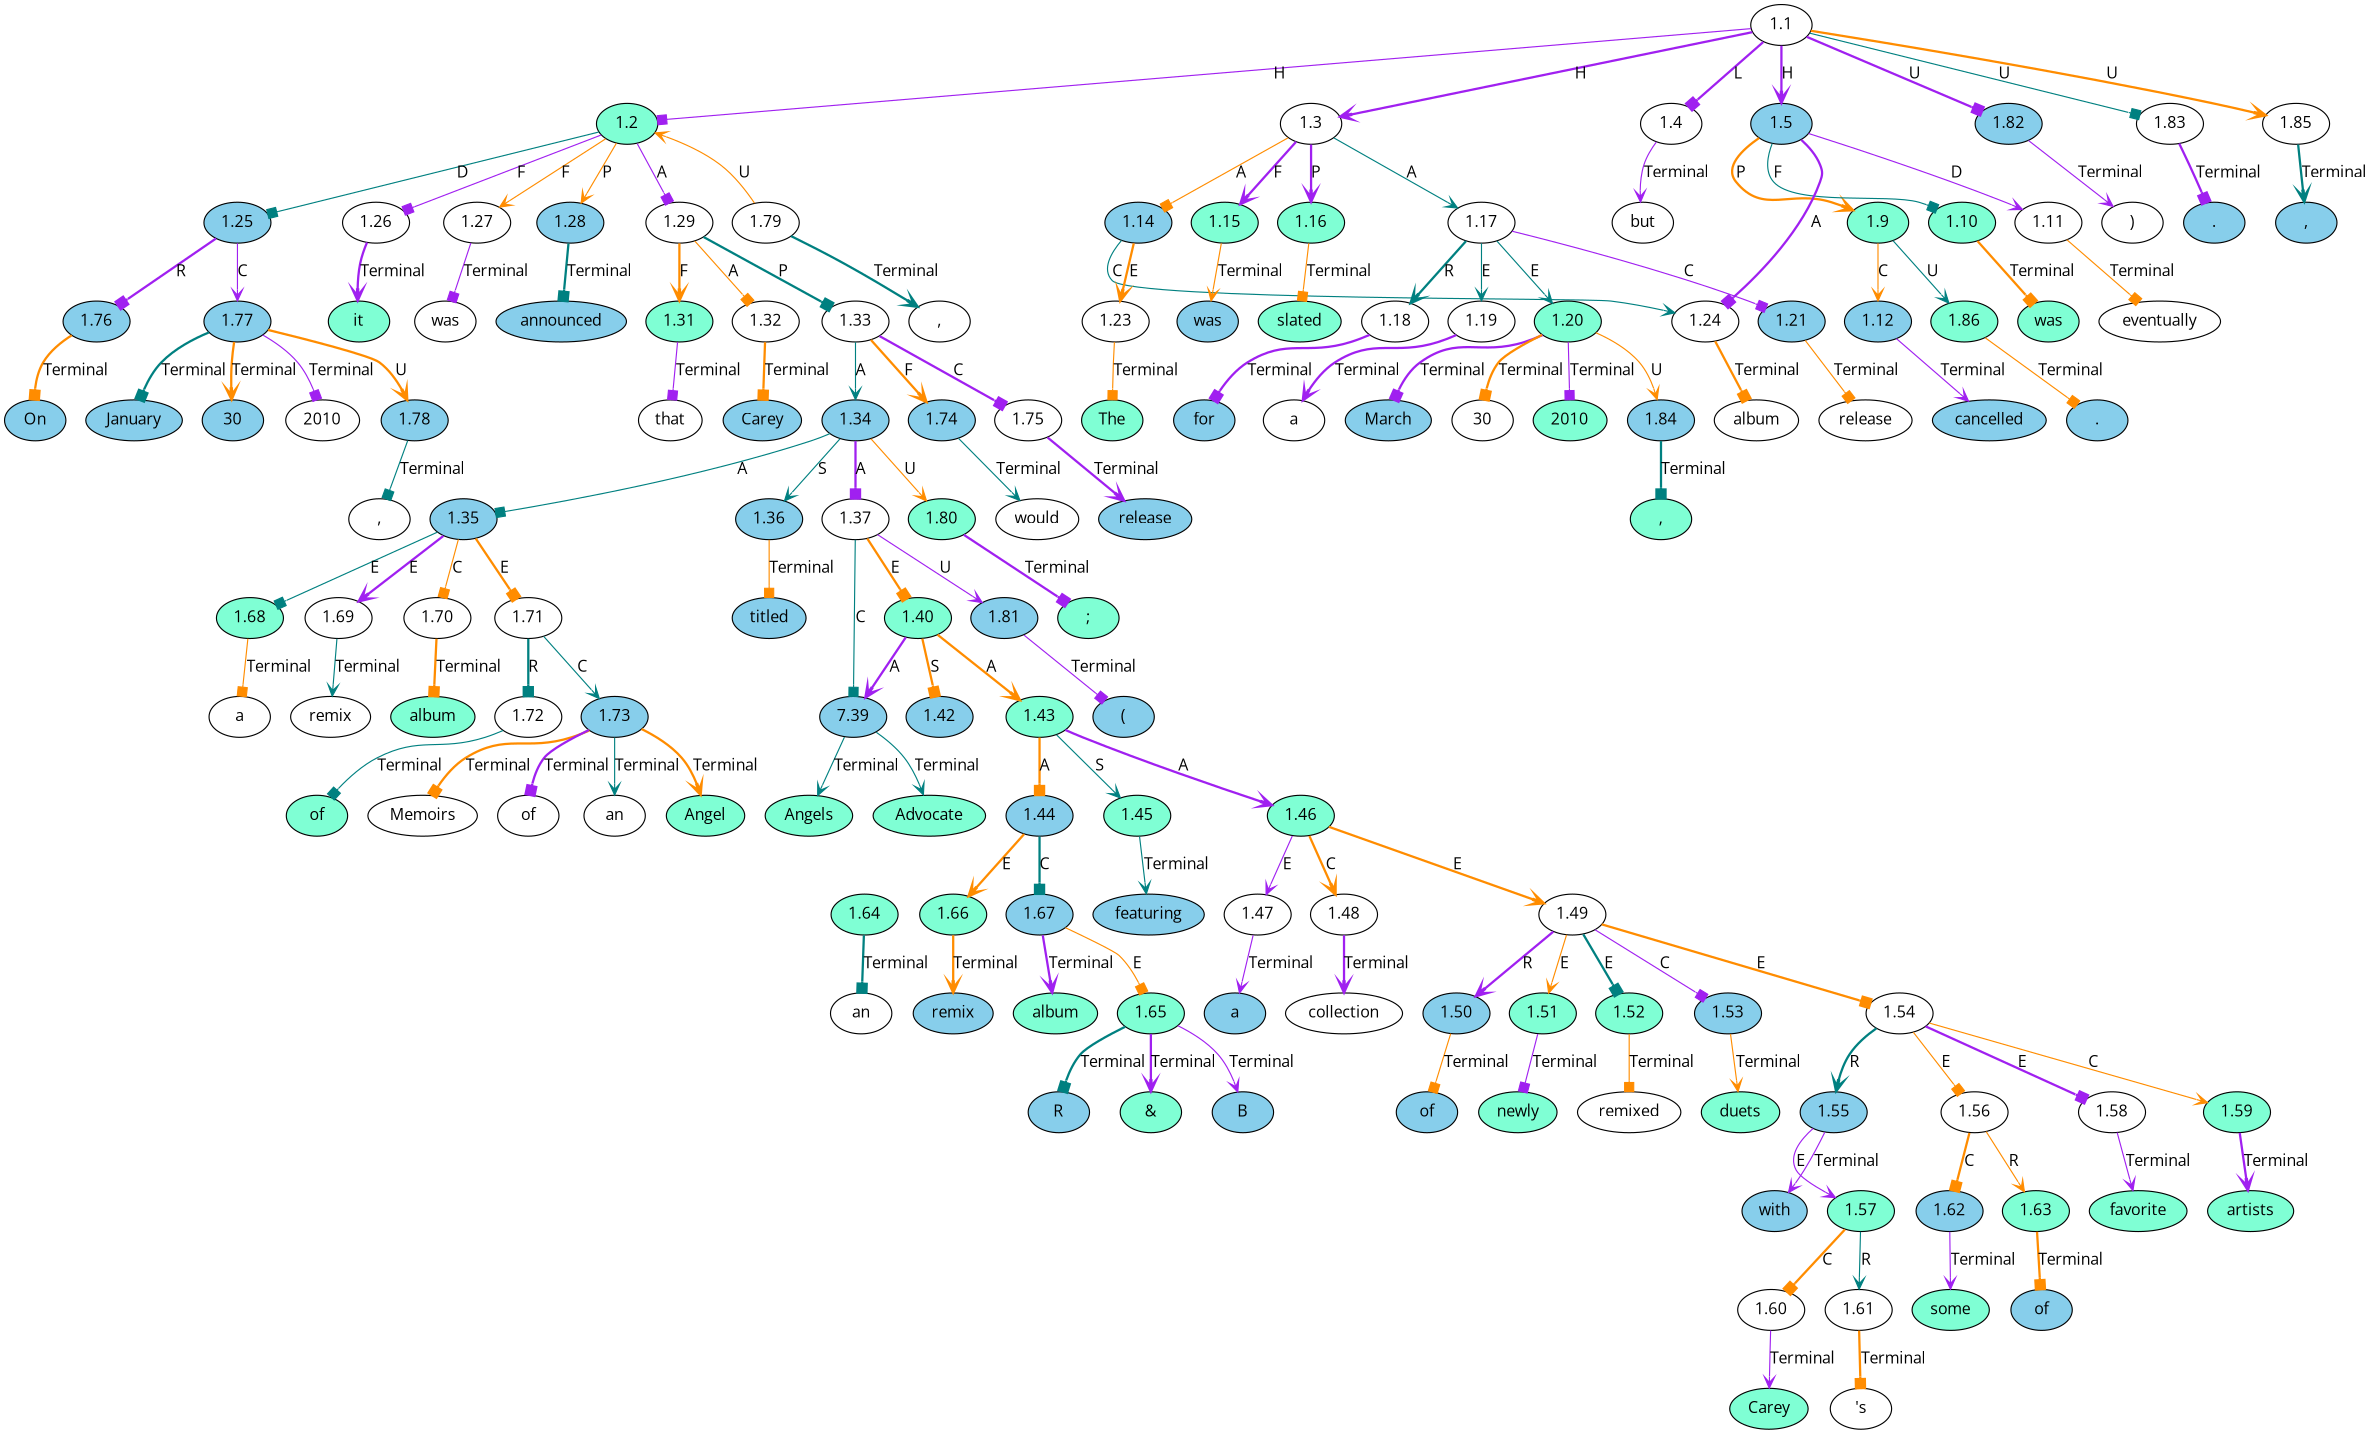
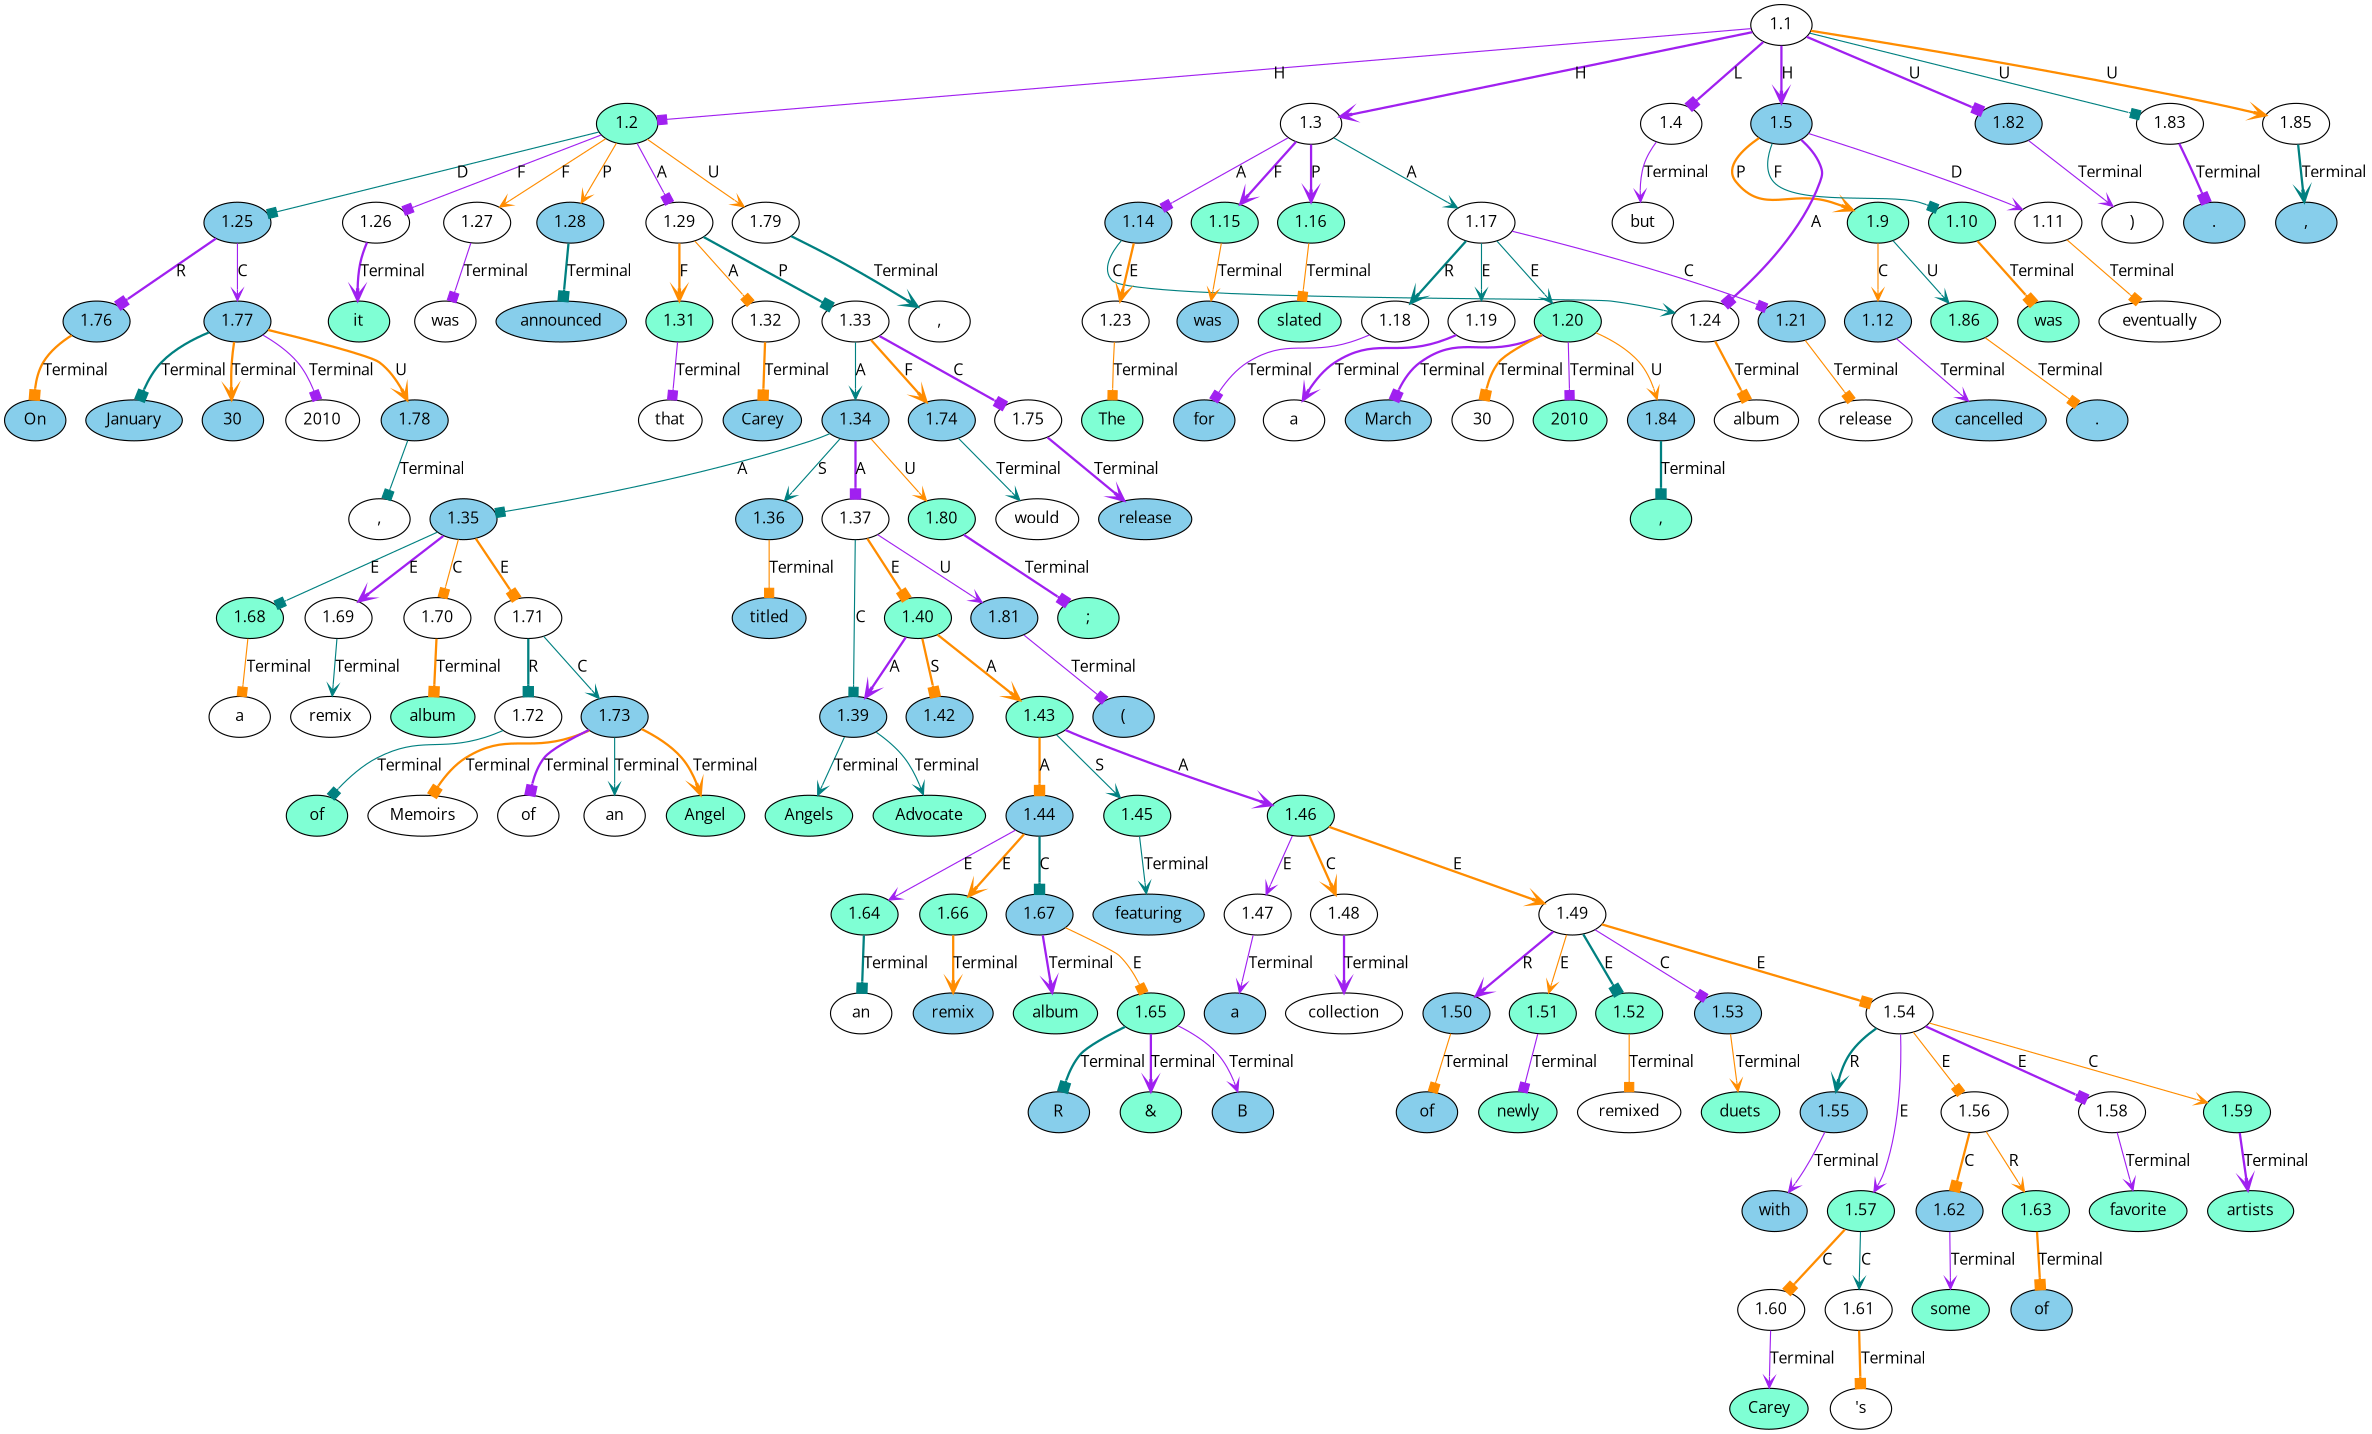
(716, 162) -> (691, 170)
(1230, 170) -> (1230, 170)
(1288, 349) -> (1288, 349)
(853, 717) -> (853, 717)
none -> (957, 862)
(1794, 1165) -> (1898, 1109)
(1867, 1261) -> (1867, 1261)
